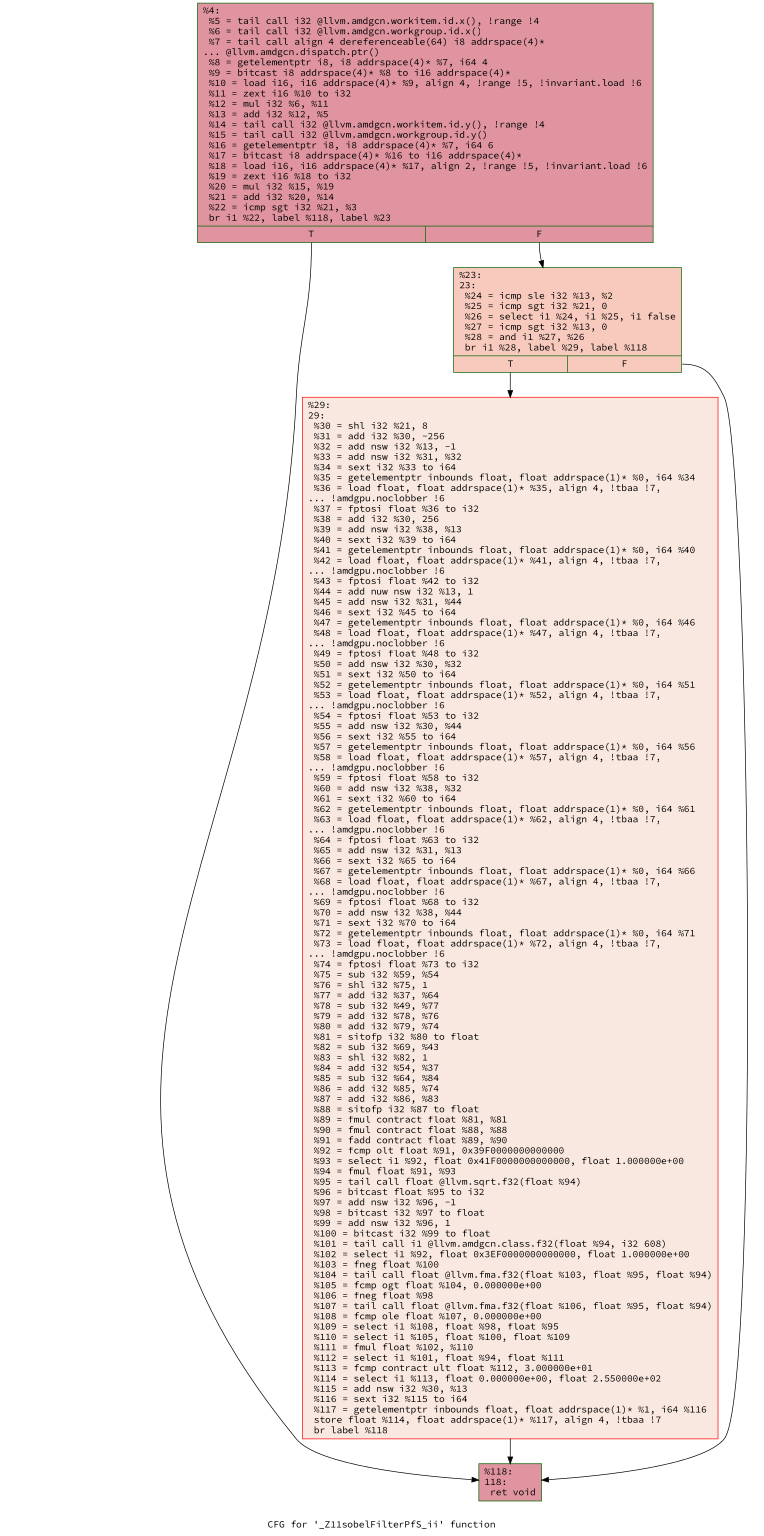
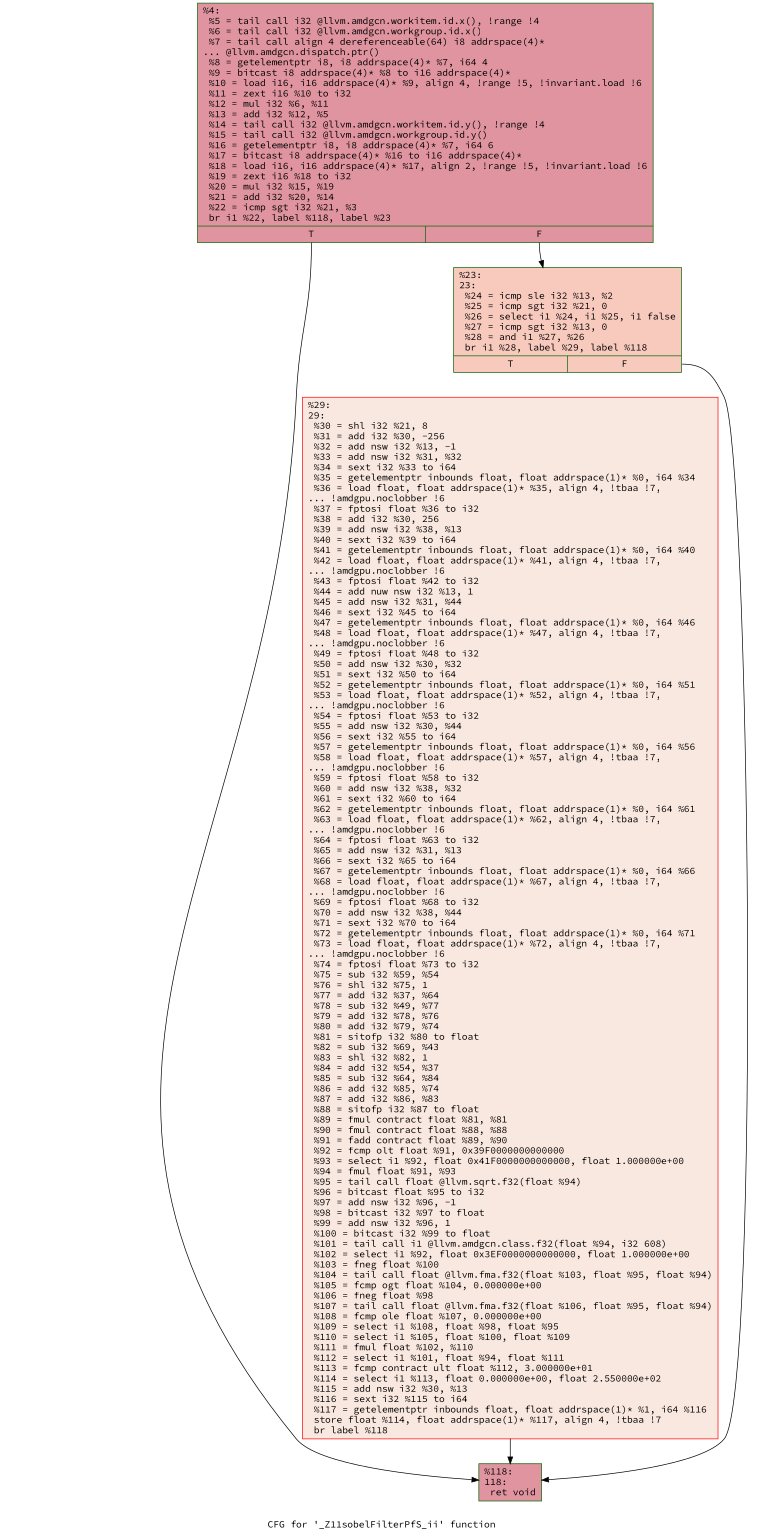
(510, 381) -> none
